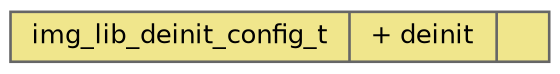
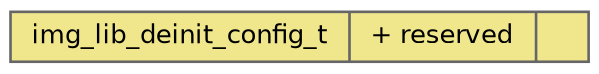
(423, 35) -> (443, 35)
